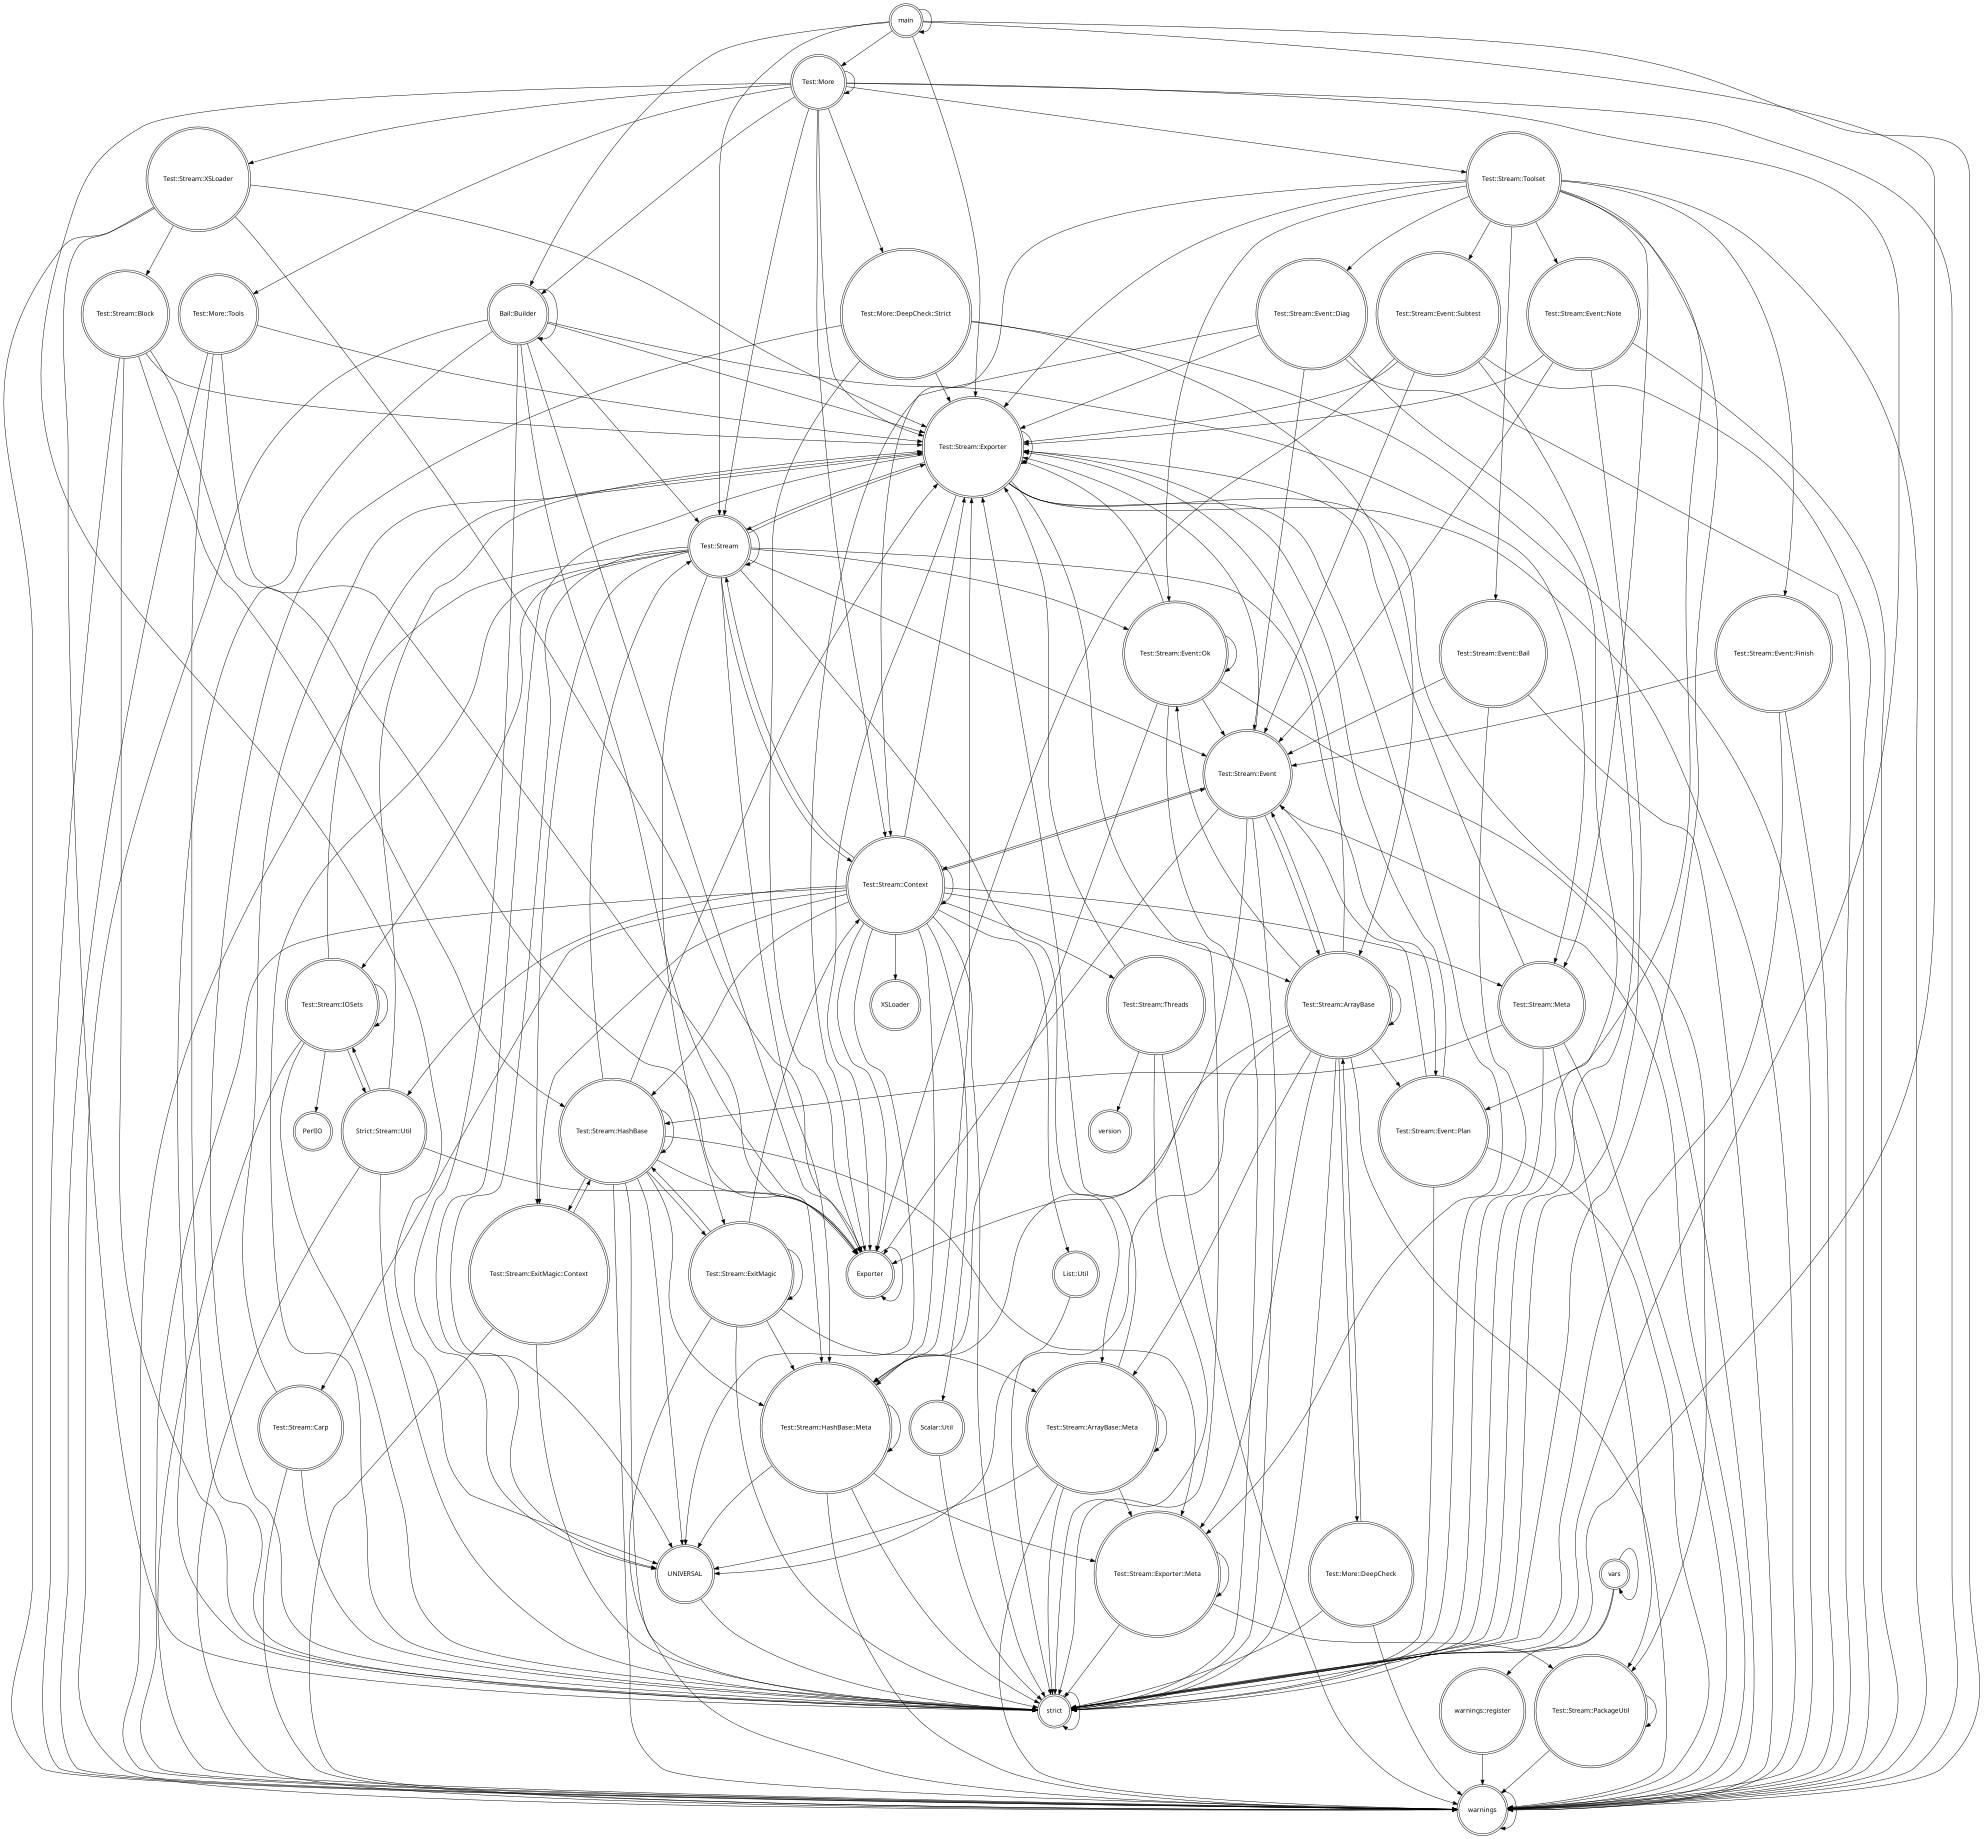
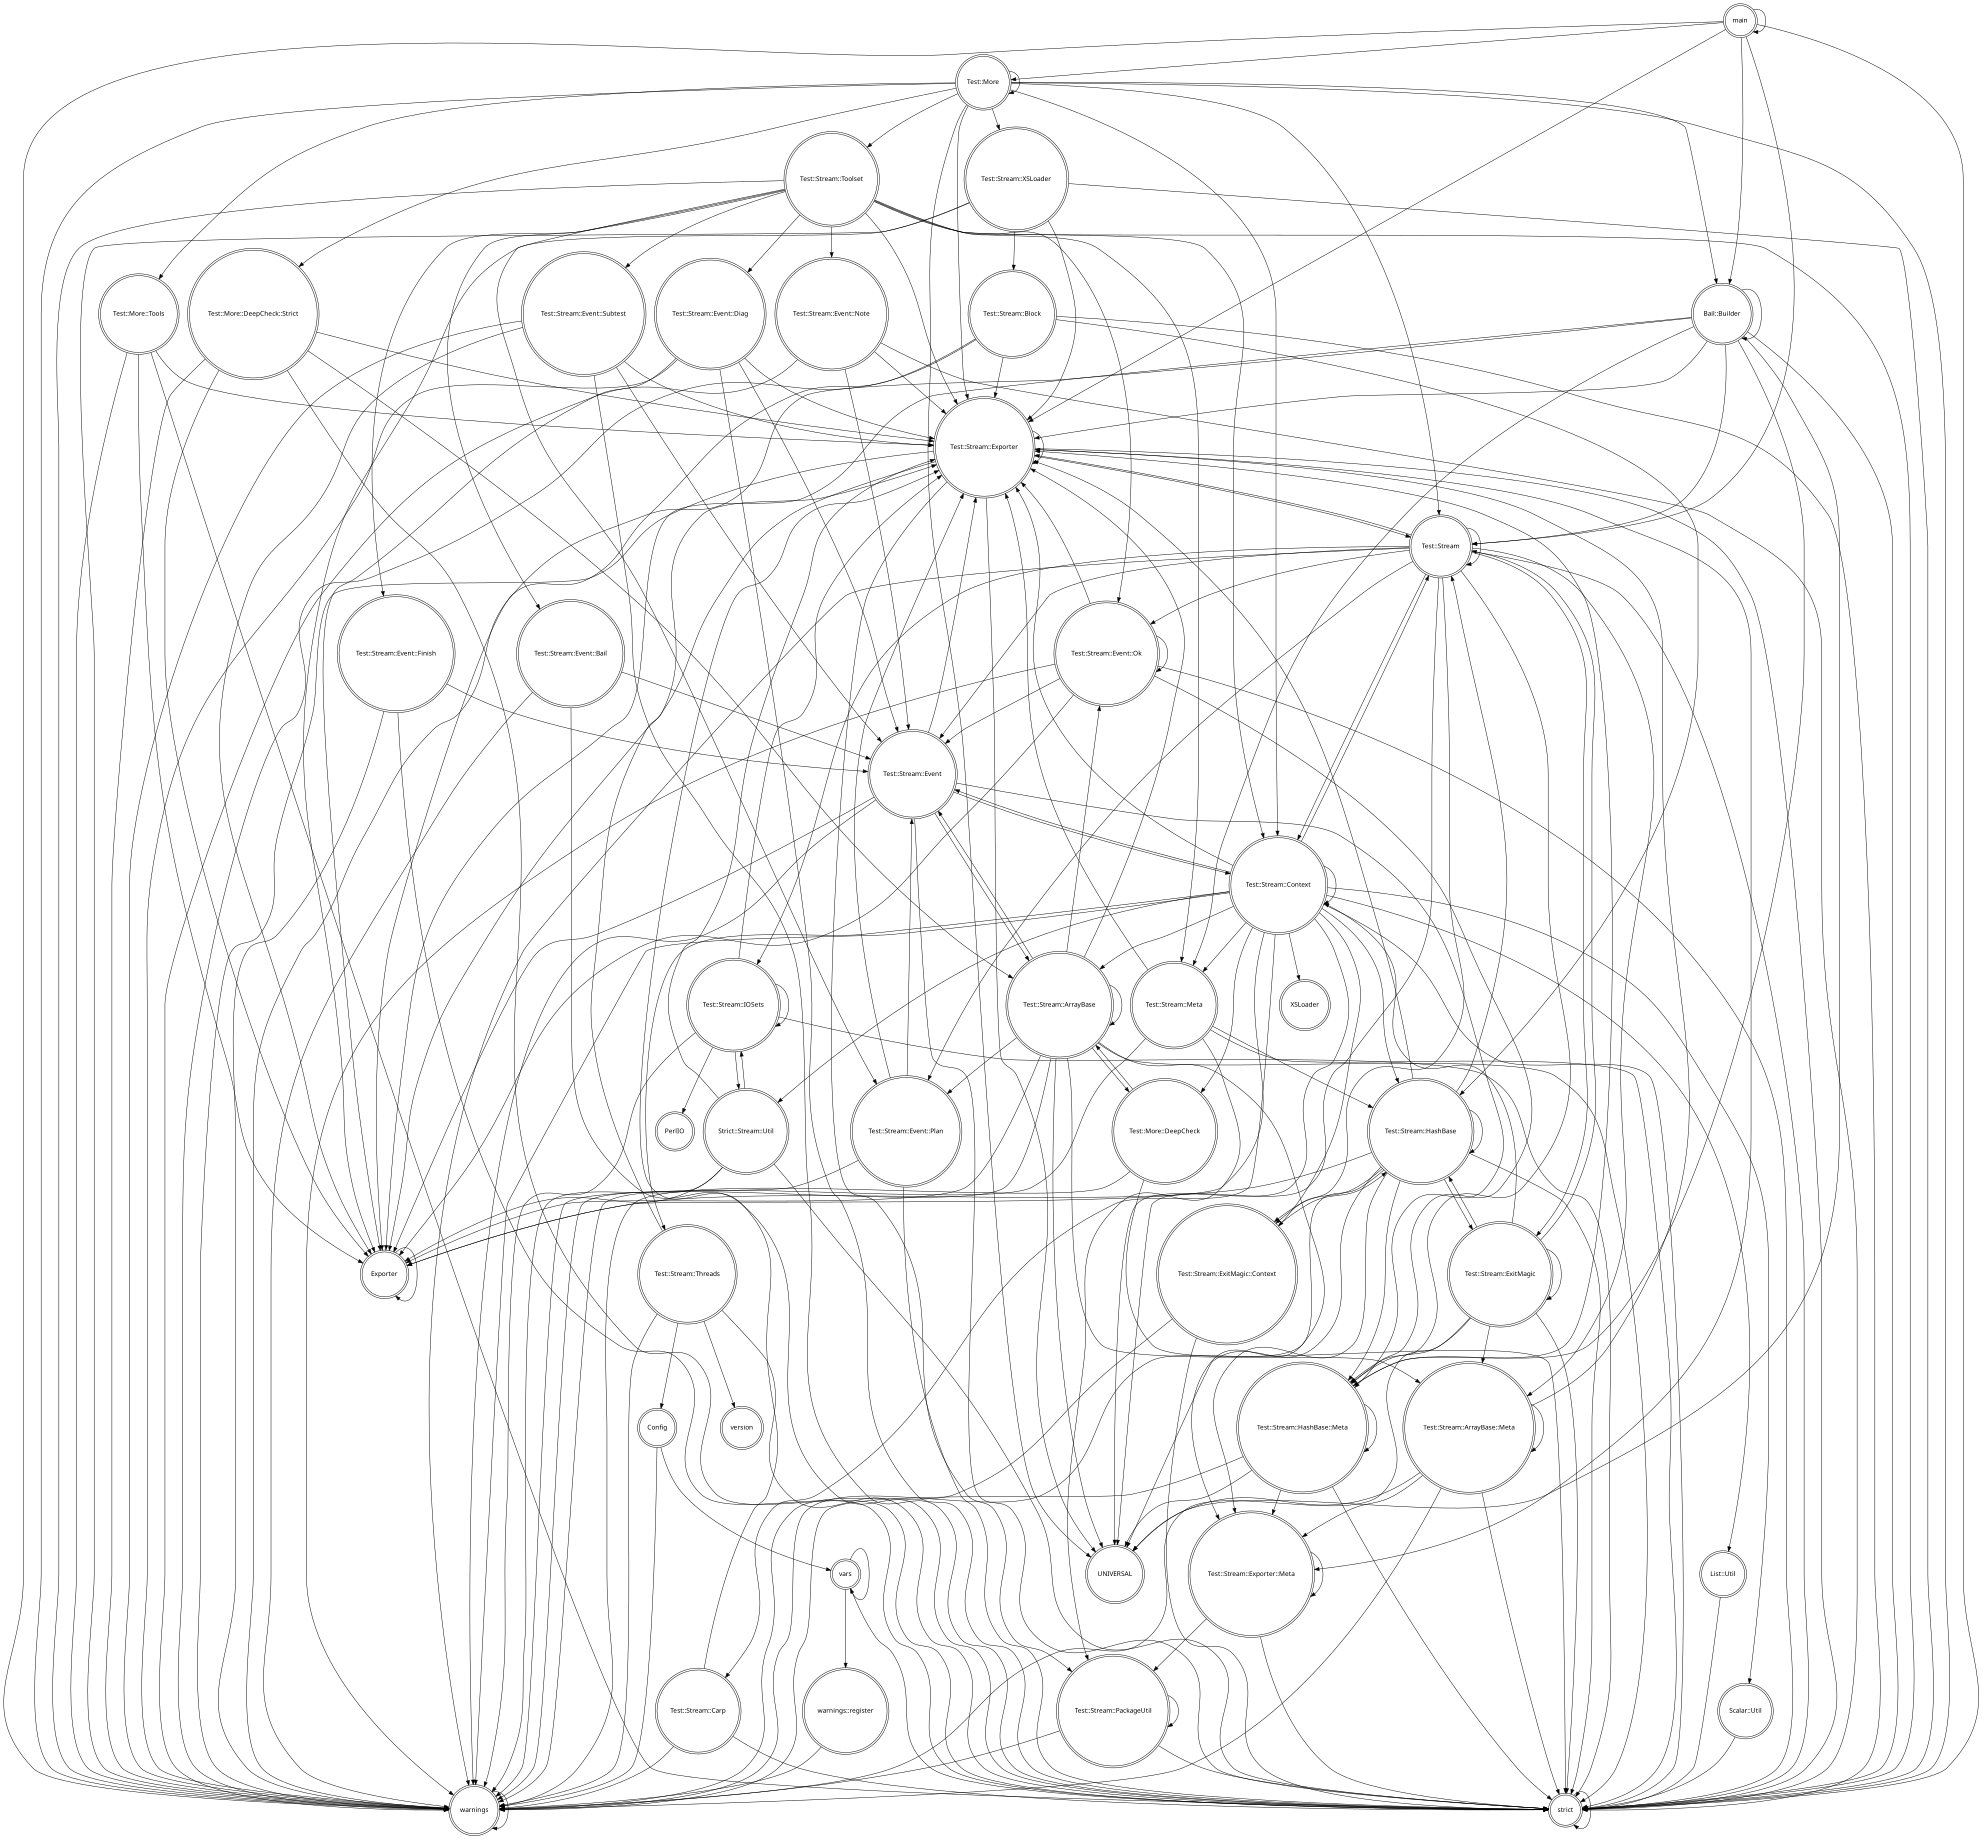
none -> (1592, 873)
none -> (688, 936)
(934, 1165) -> (1233, 1010)
none -> (657, 1428)
(855, 1684) -> (1347, 1793)
